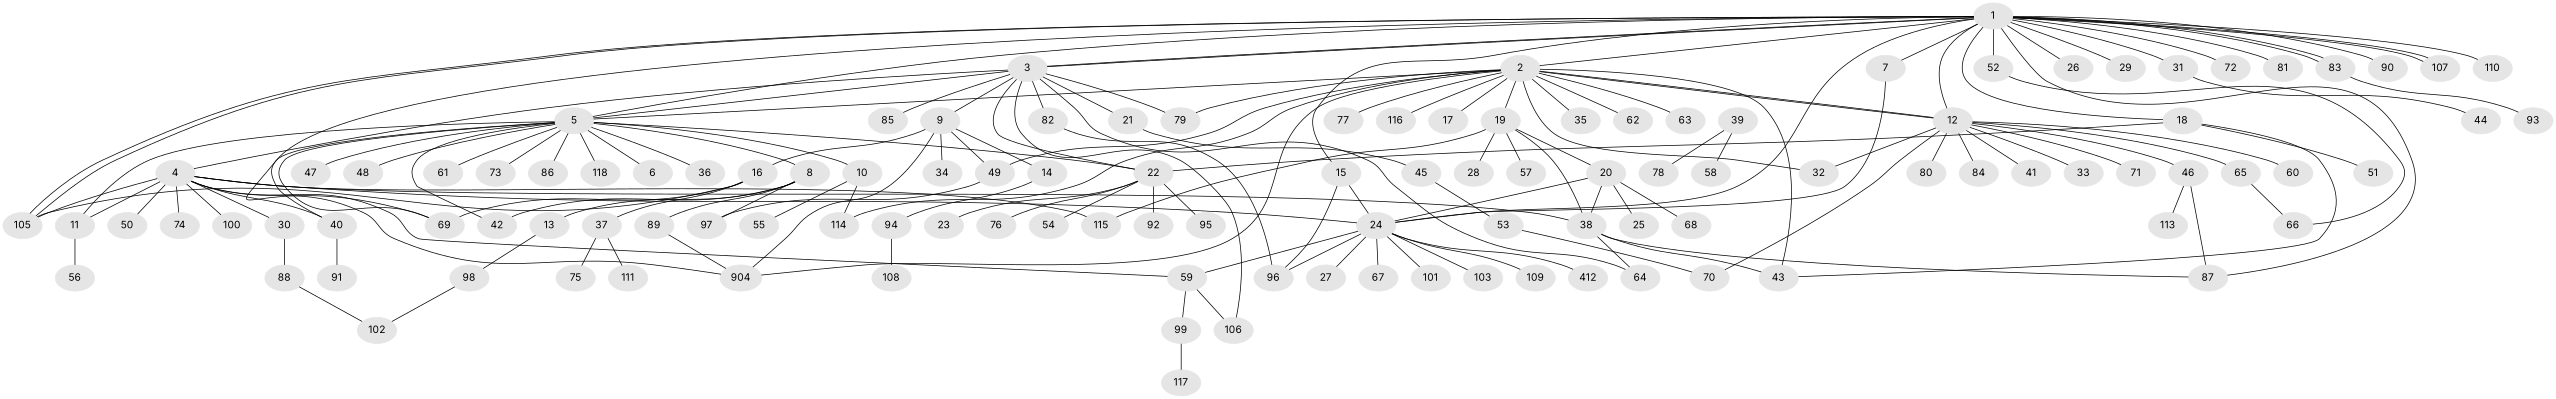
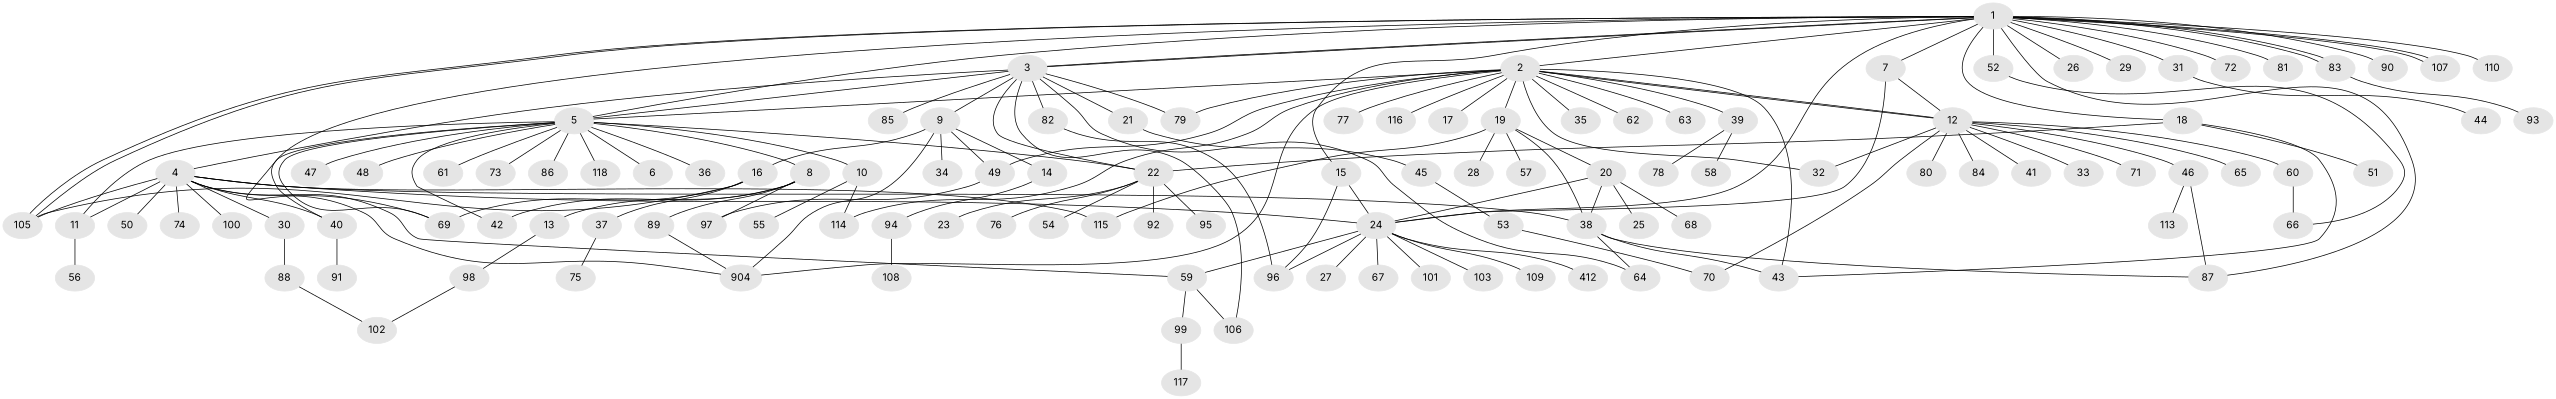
(1942, 59) -> (1919, 95)
none -> (1637, 88)
(2267, 199) -> (2293, 199)
(628, 278) -> none
